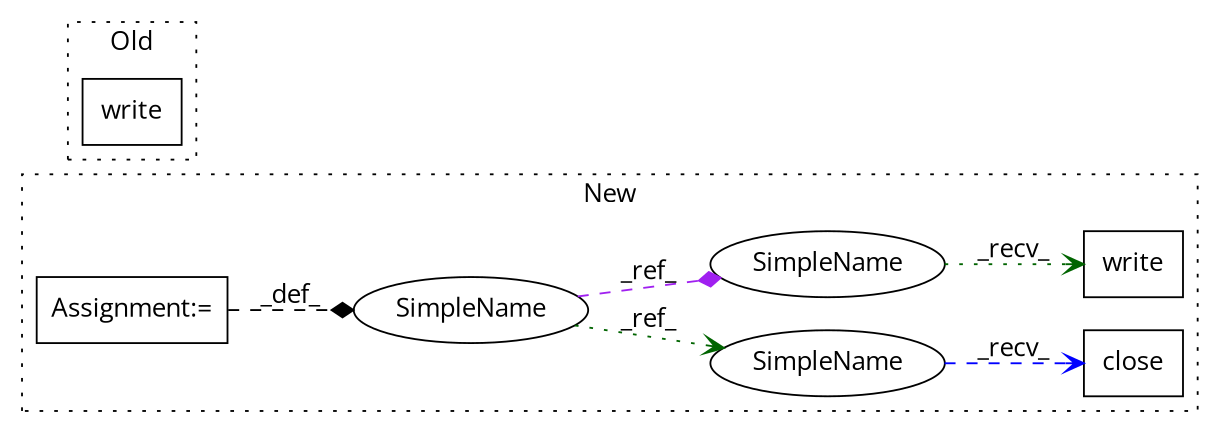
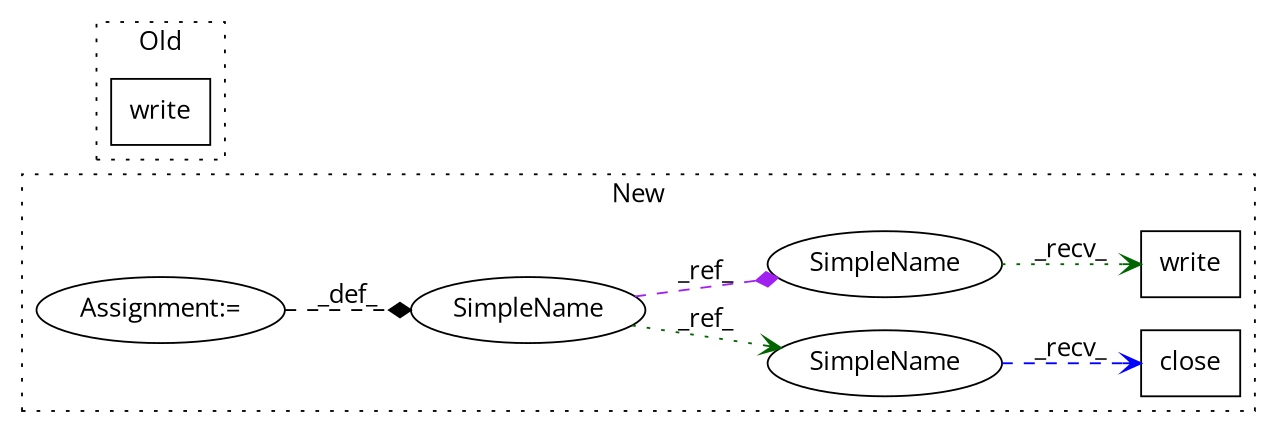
(132, 310) -> (161, 310)
